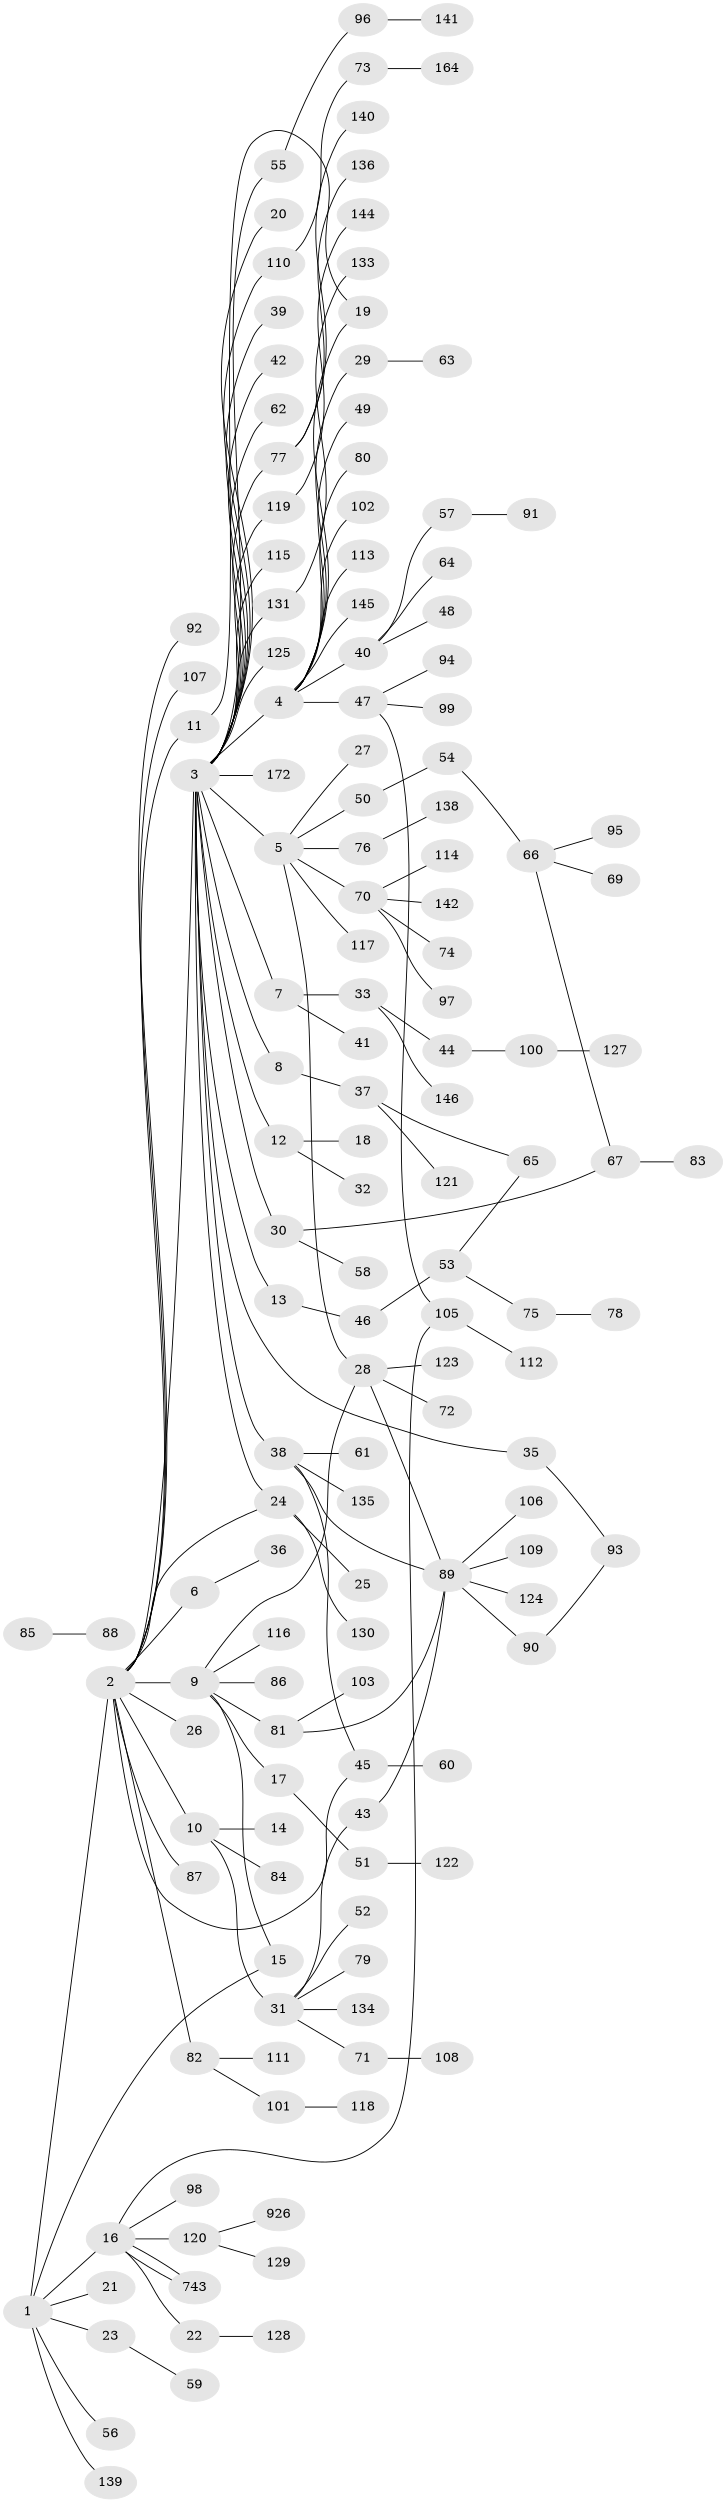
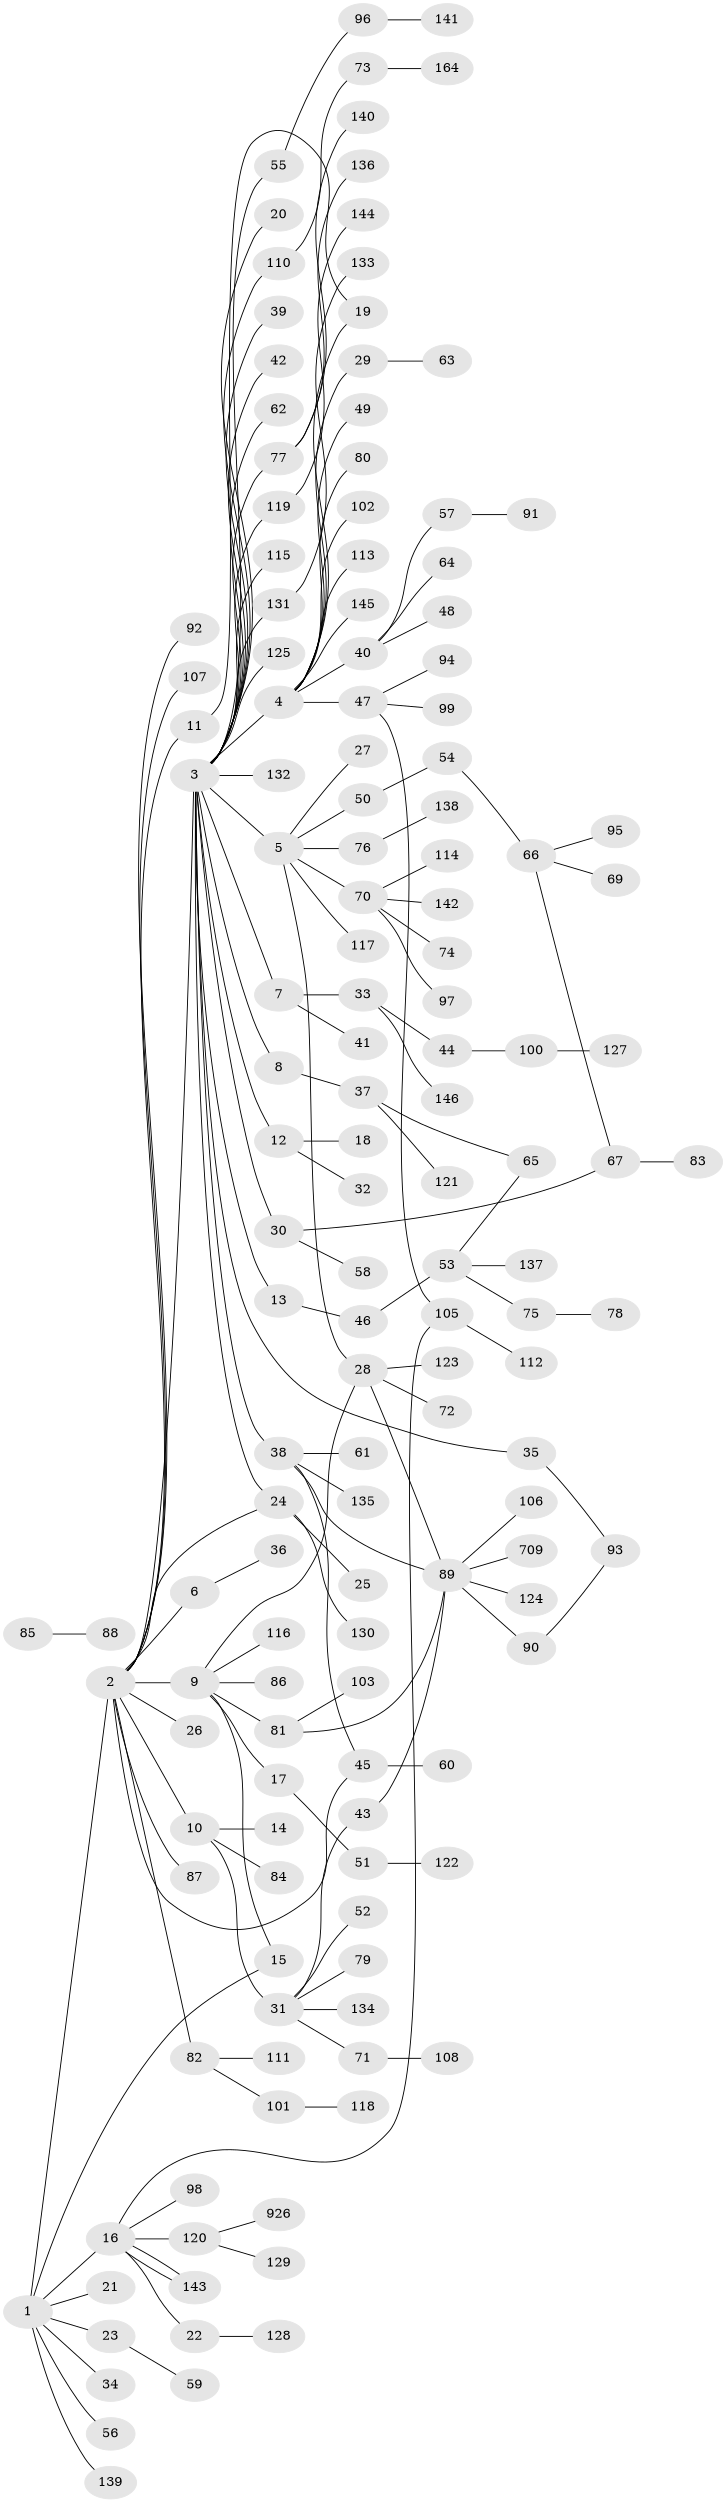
(279, 775) -> (279, 775)
none -> (531, 1266)
(531, 1551) -> (531, 1551)
(195, 2288) -> (195, 2288)
none -> (111, 2385)
